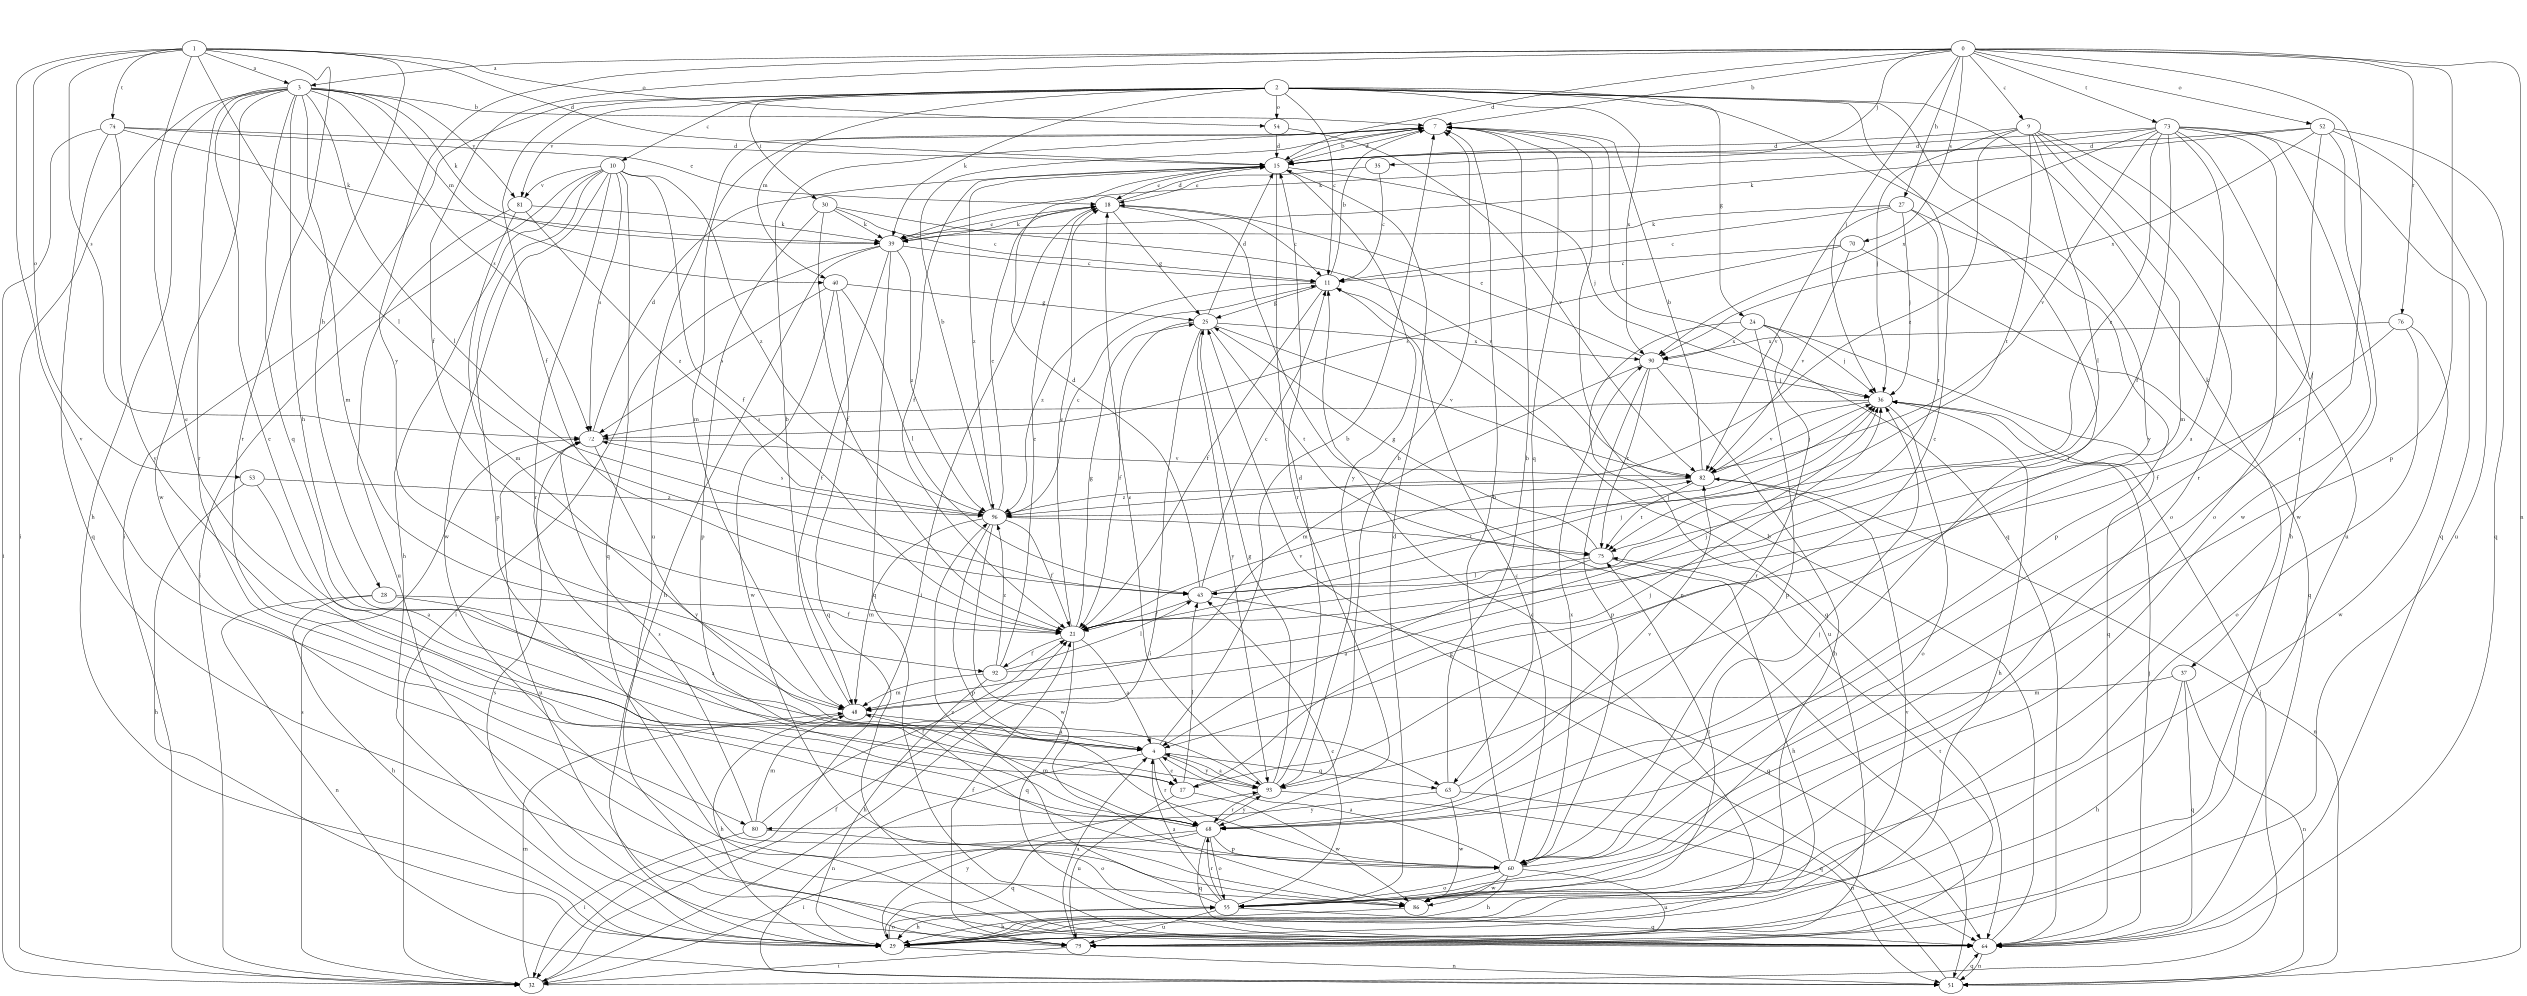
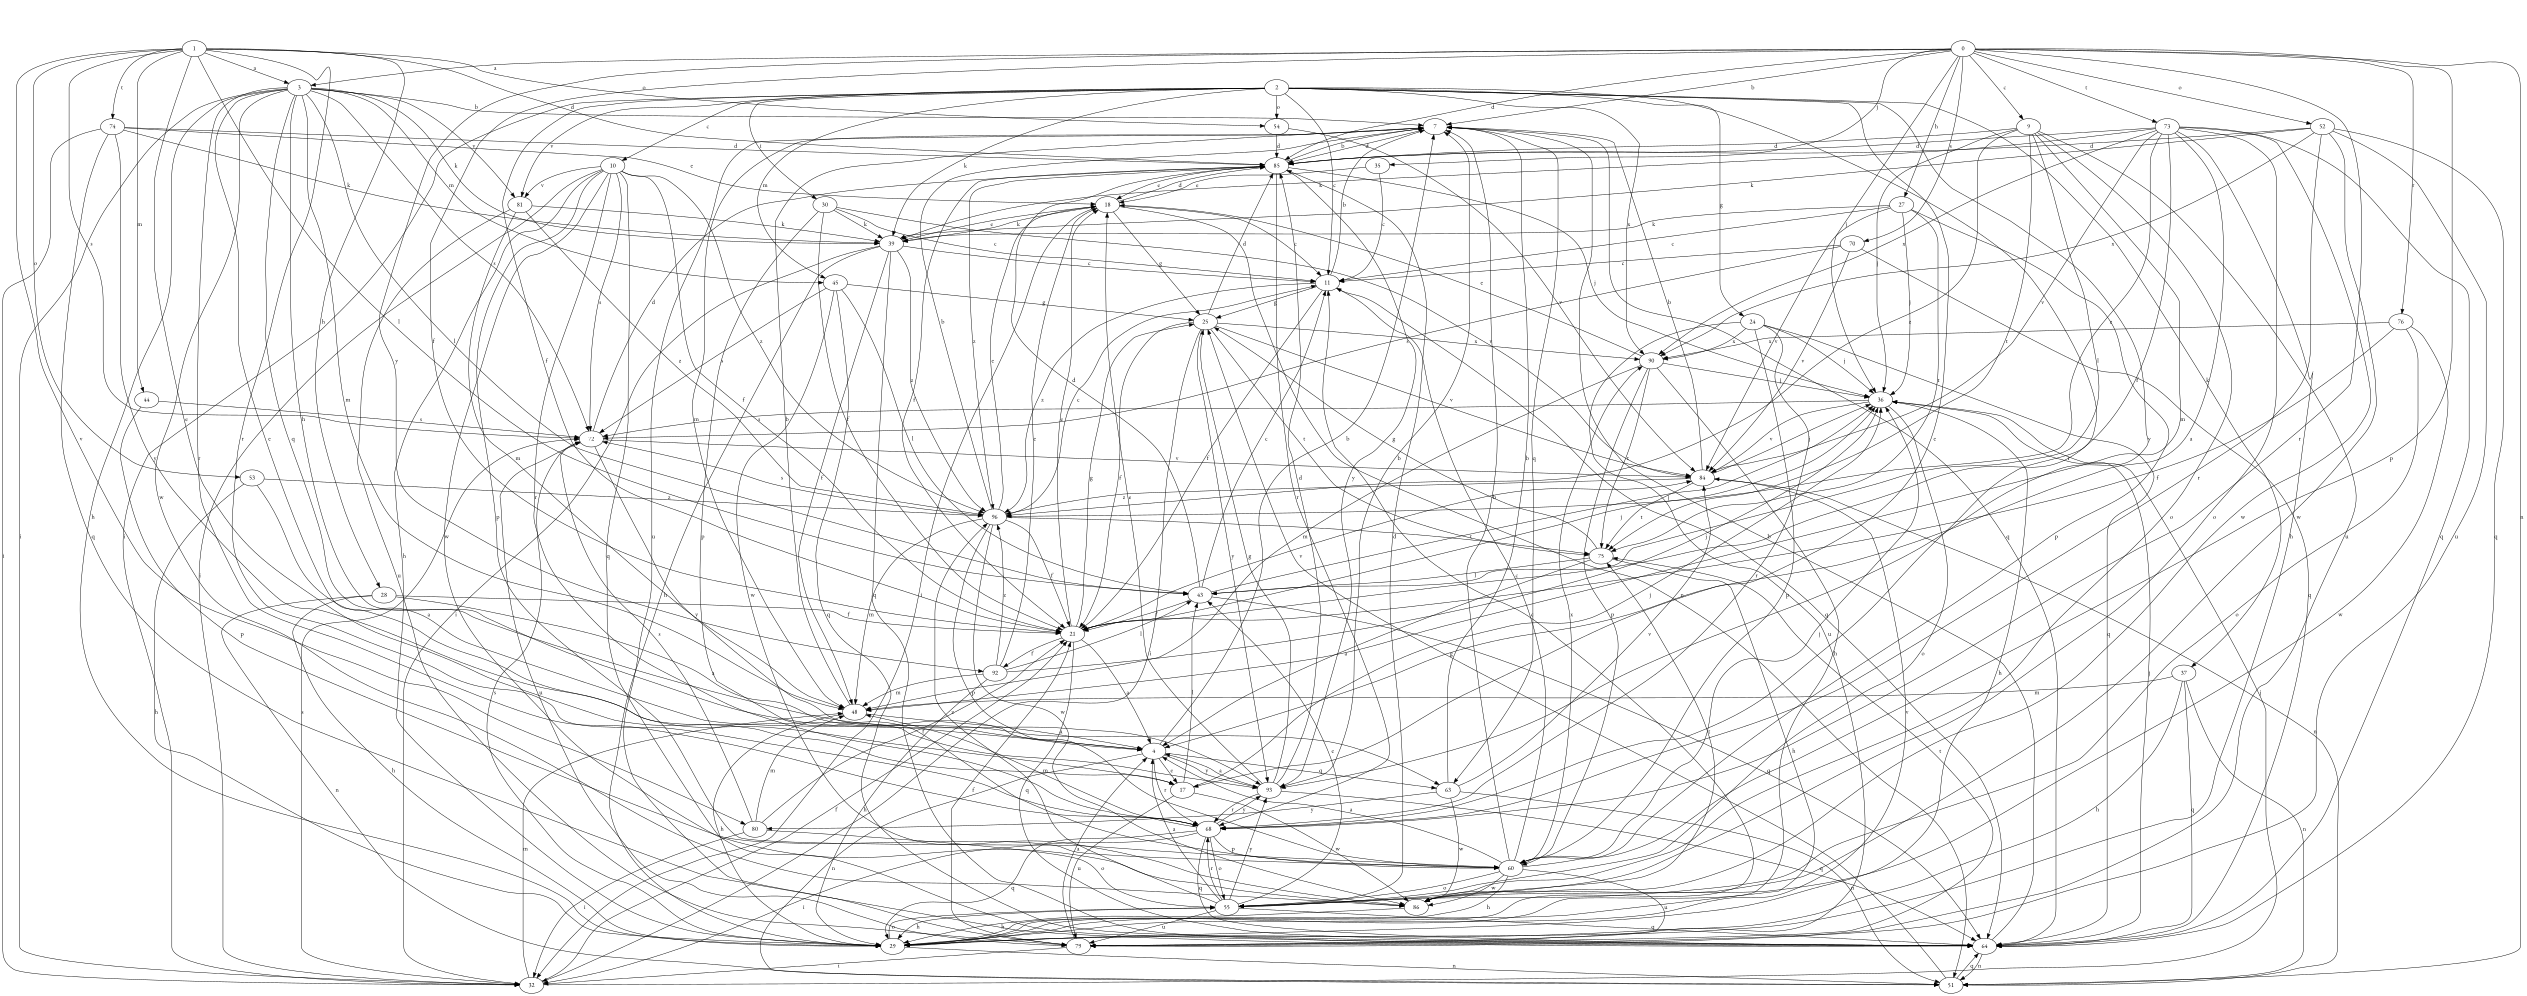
(1277, 166) -> (1277, 166)
(835, 283) -> (835, 283)
none -> (147, 400)
(1702, 478) -> (1702, 478)
(1046, 836) -> (1247, 851)
